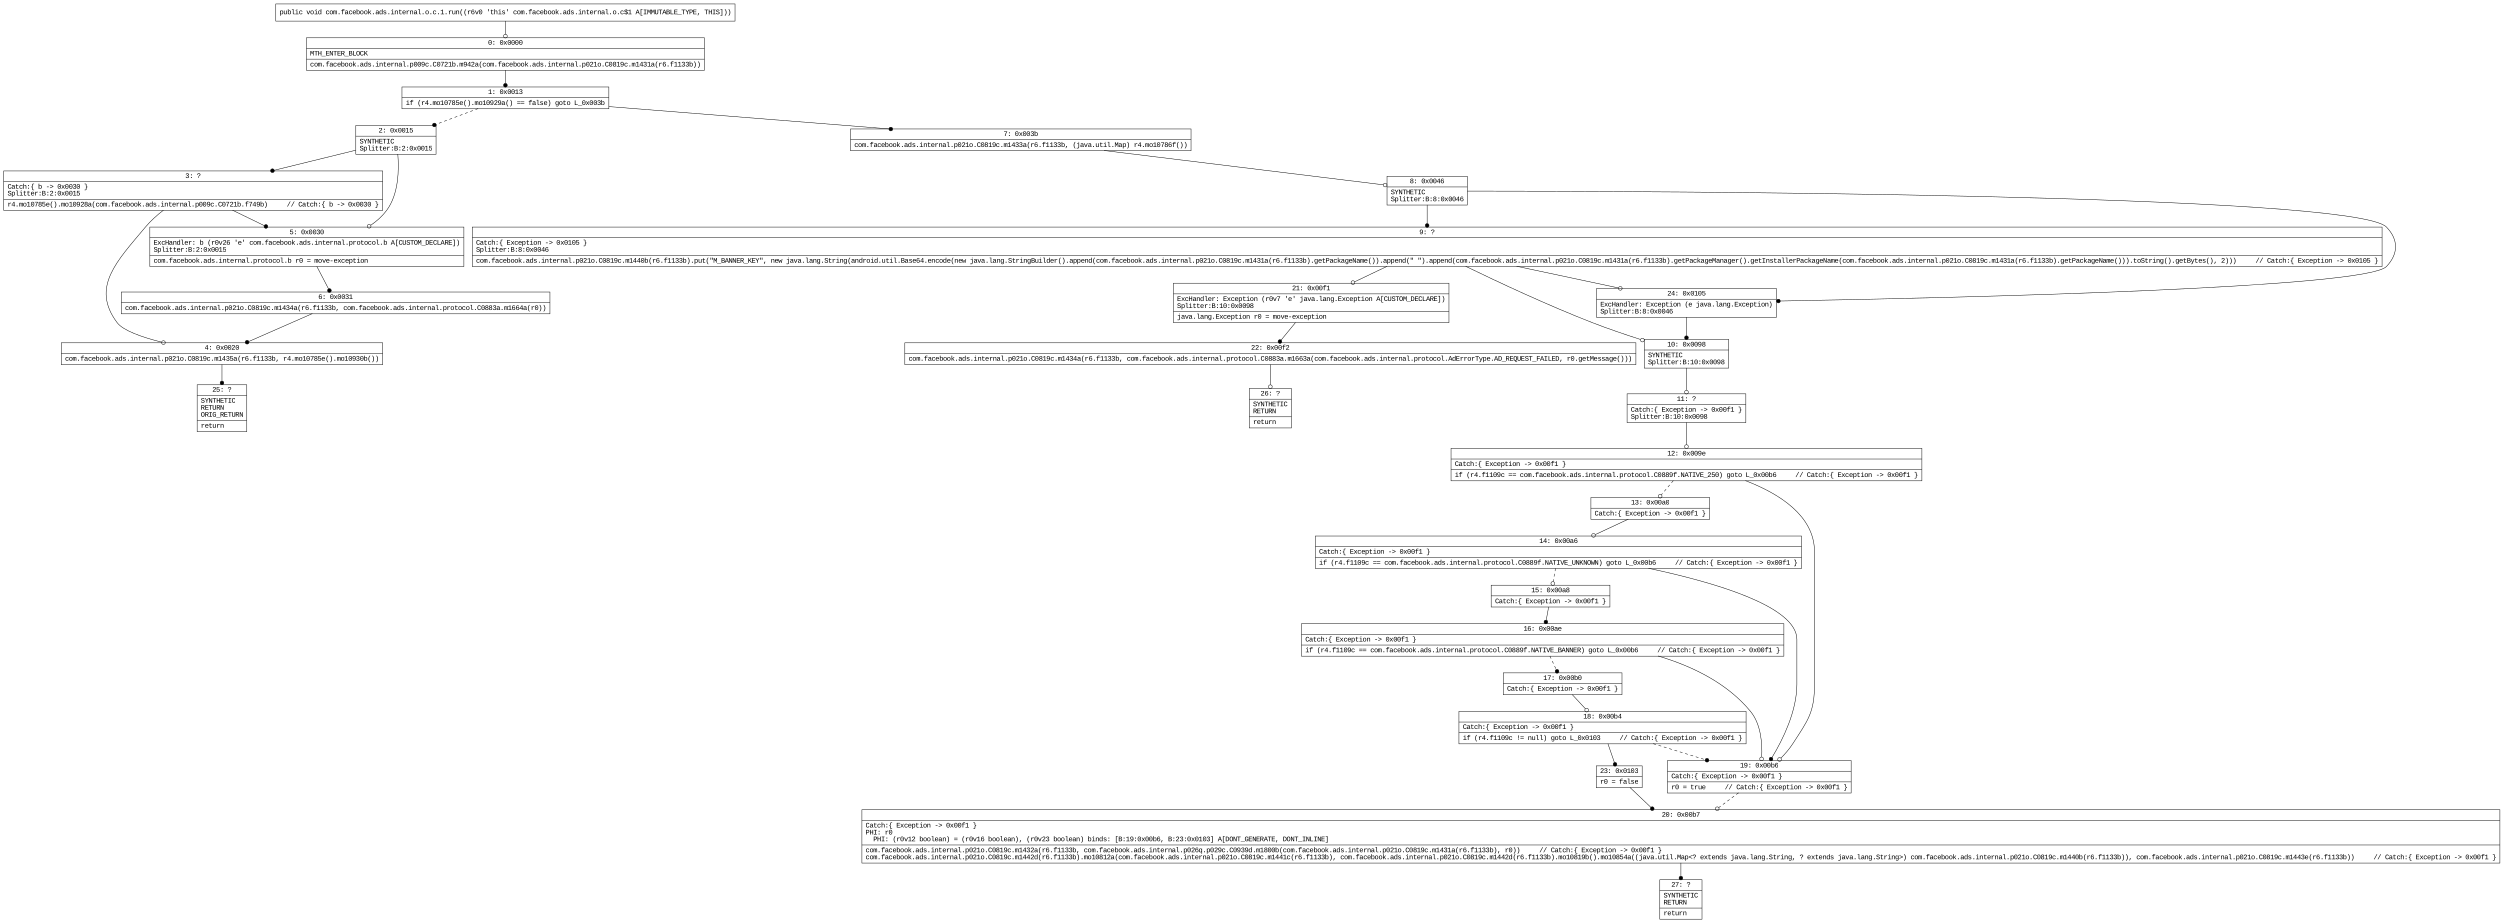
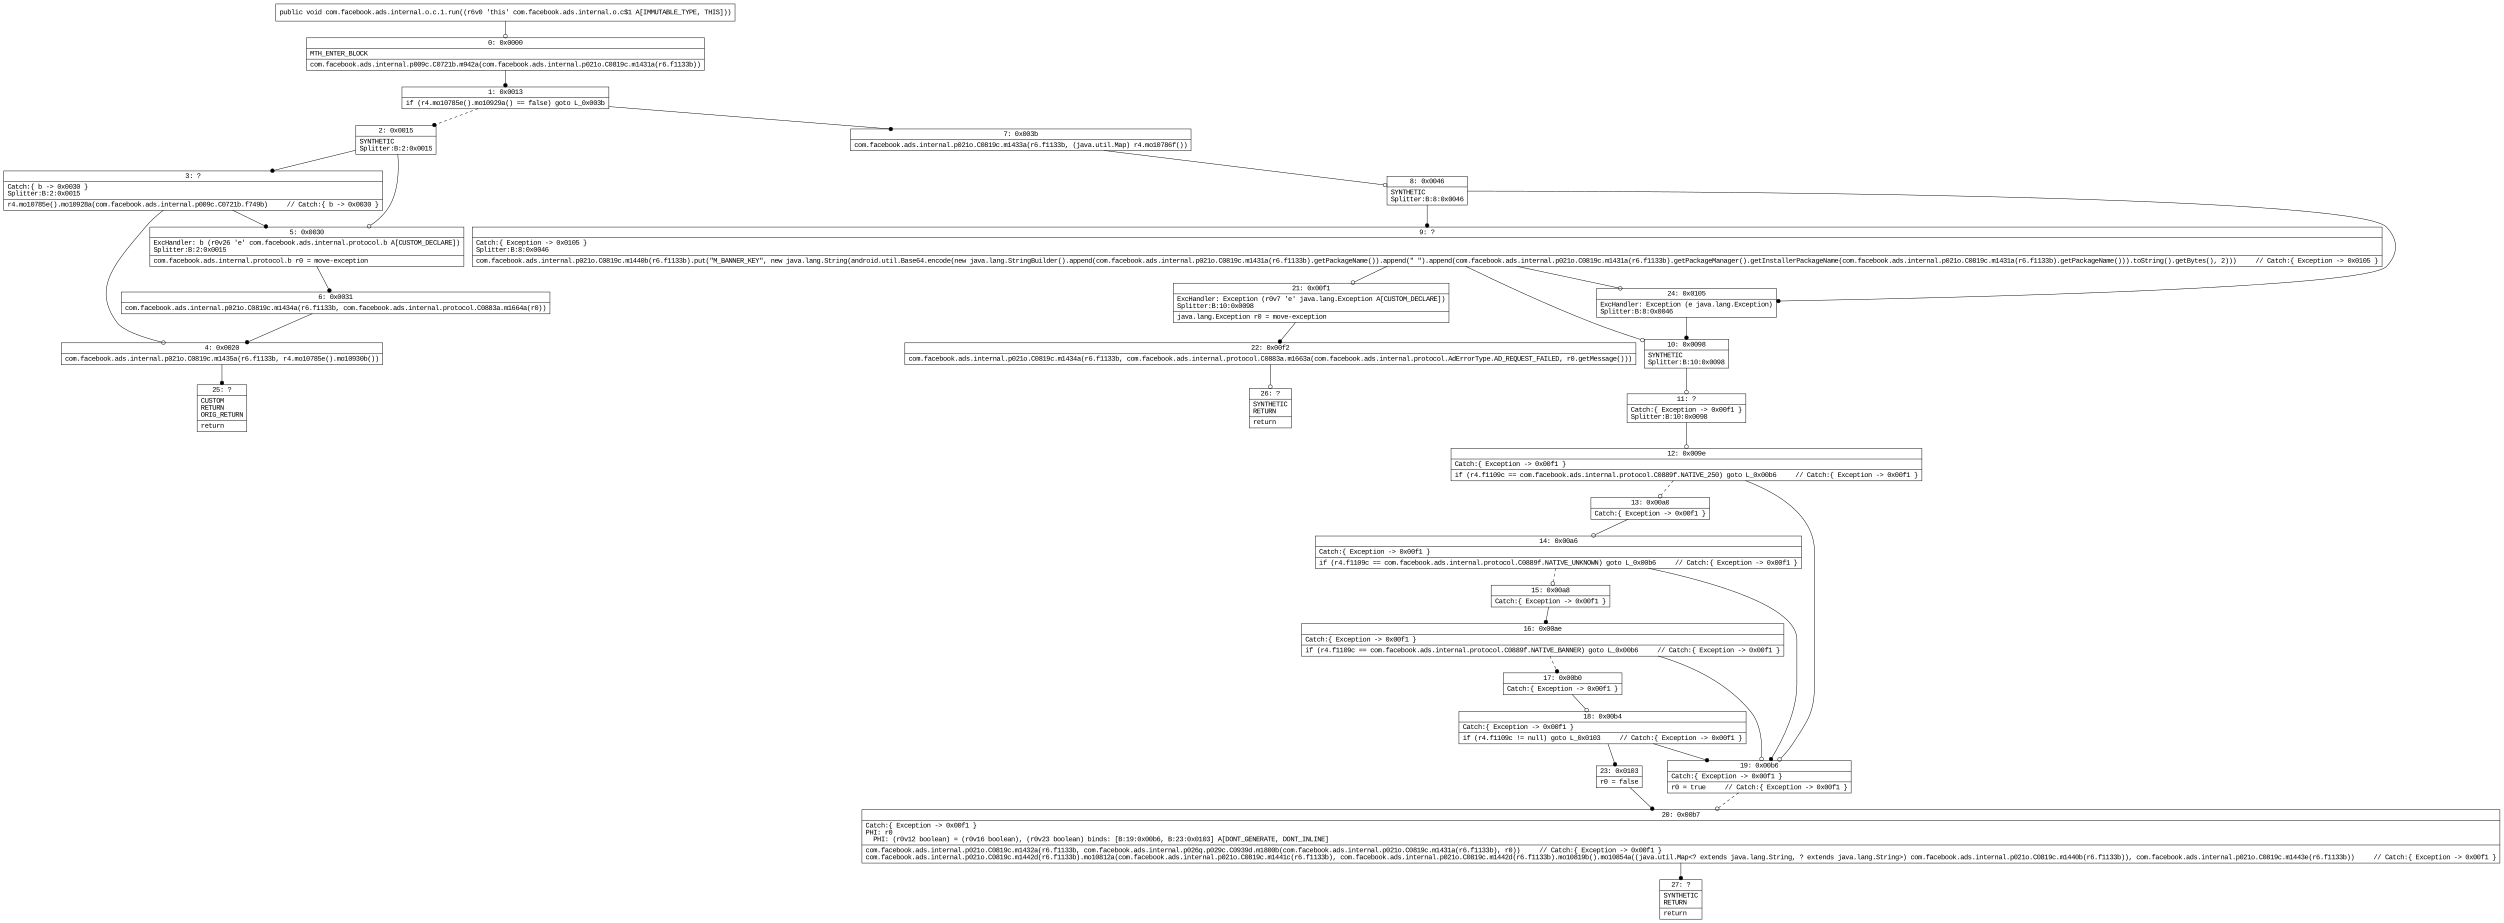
(218, 401) -> (212, 401)
(1679, 752) -> (1679, 752)
